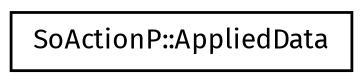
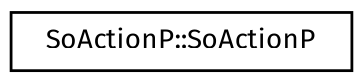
(181, 42) -> (181, 42)
